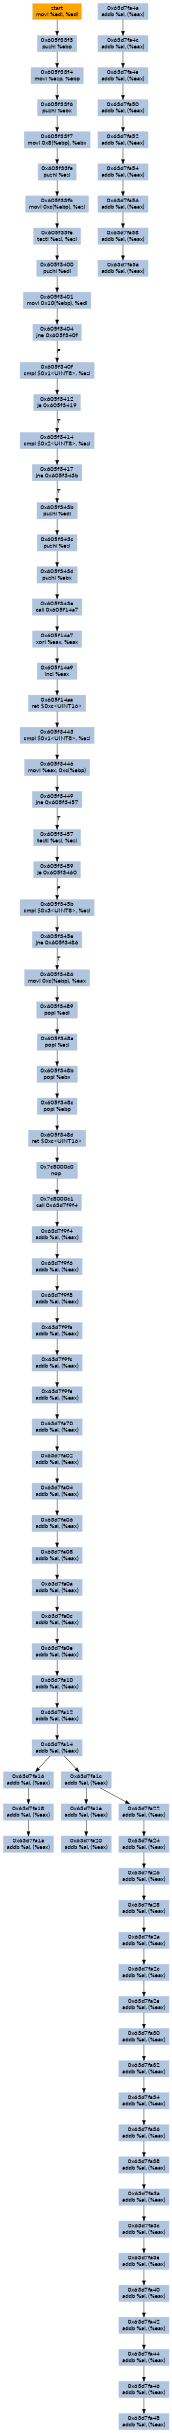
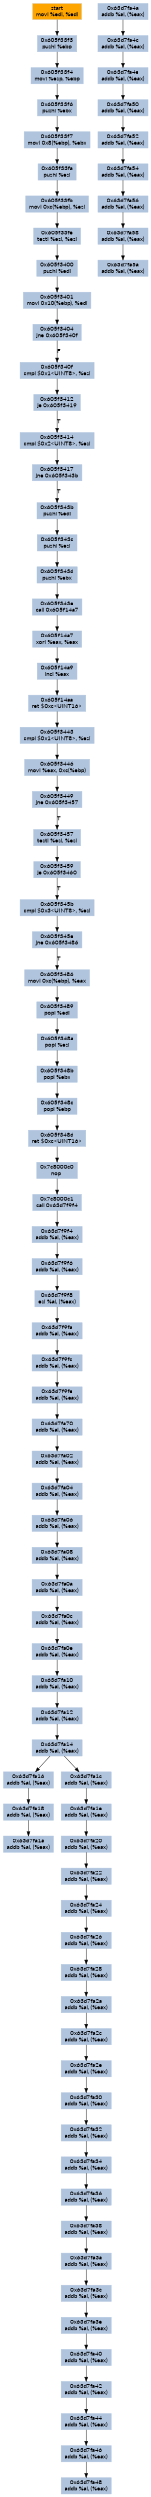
(59, 889) -> (59, 889)
(57, 1299) -> (57, 1299)
(113, 1795) -> (86, 1858)
